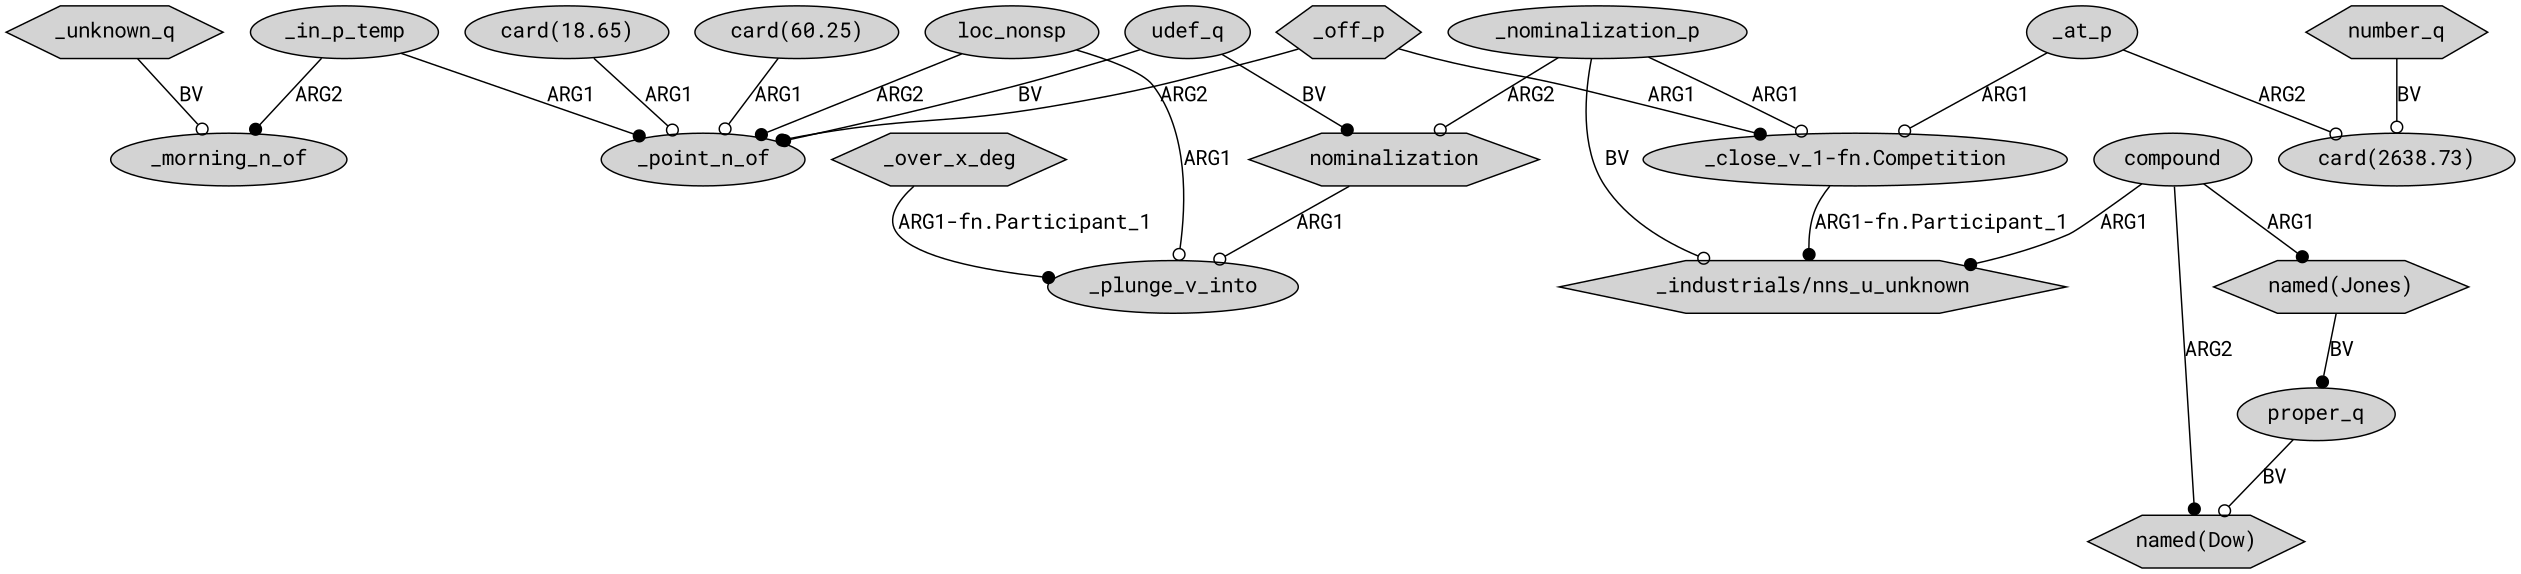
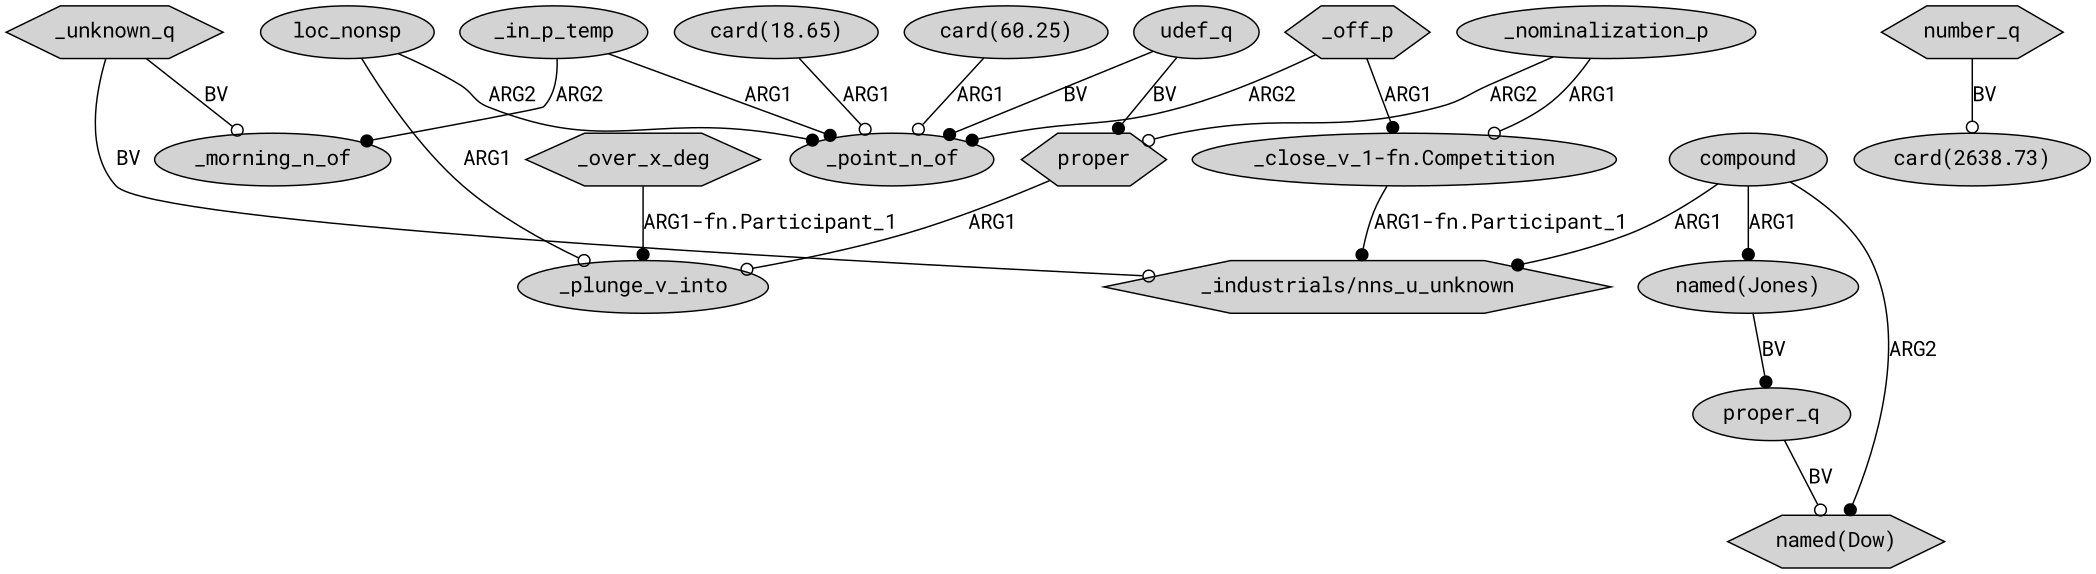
(2082, 32) -> none
(1394, 160) -> (1094, 160)
(1602, 180) -> (590, 244)
(2341, 287) -> (1748, 287)
